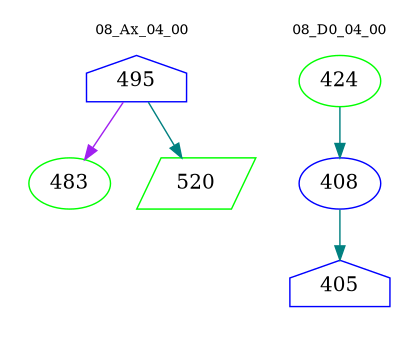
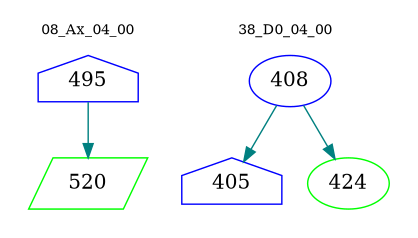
(340, 31) -> (286, 31)
(340, 125) -> (316, 126)
(70, 183) -> none
